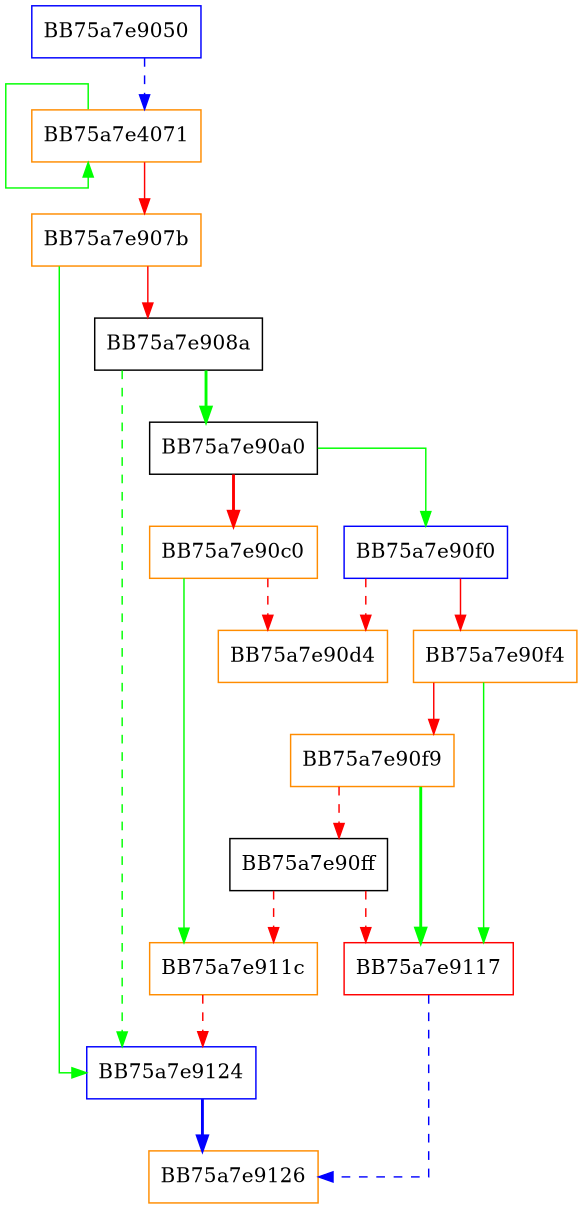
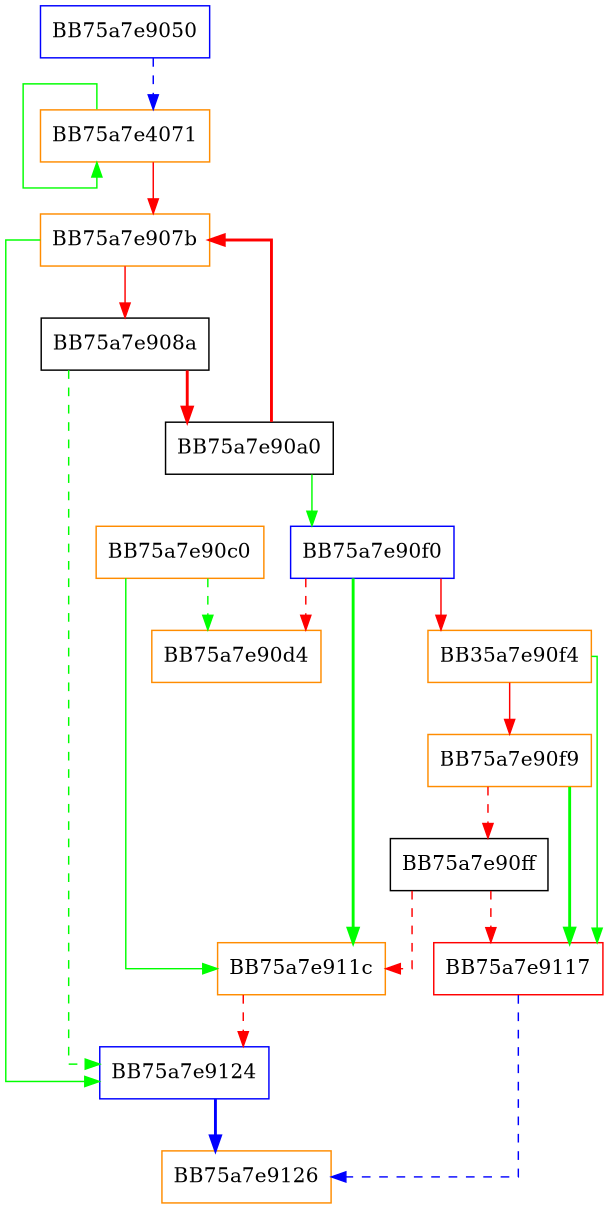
(206, 389) -> (187, 389)
(234, 493) -> (271, 307)
(268, 597) -> (208, 597)
(495, 656) -> (510, 656)
none -> (353, 753)
